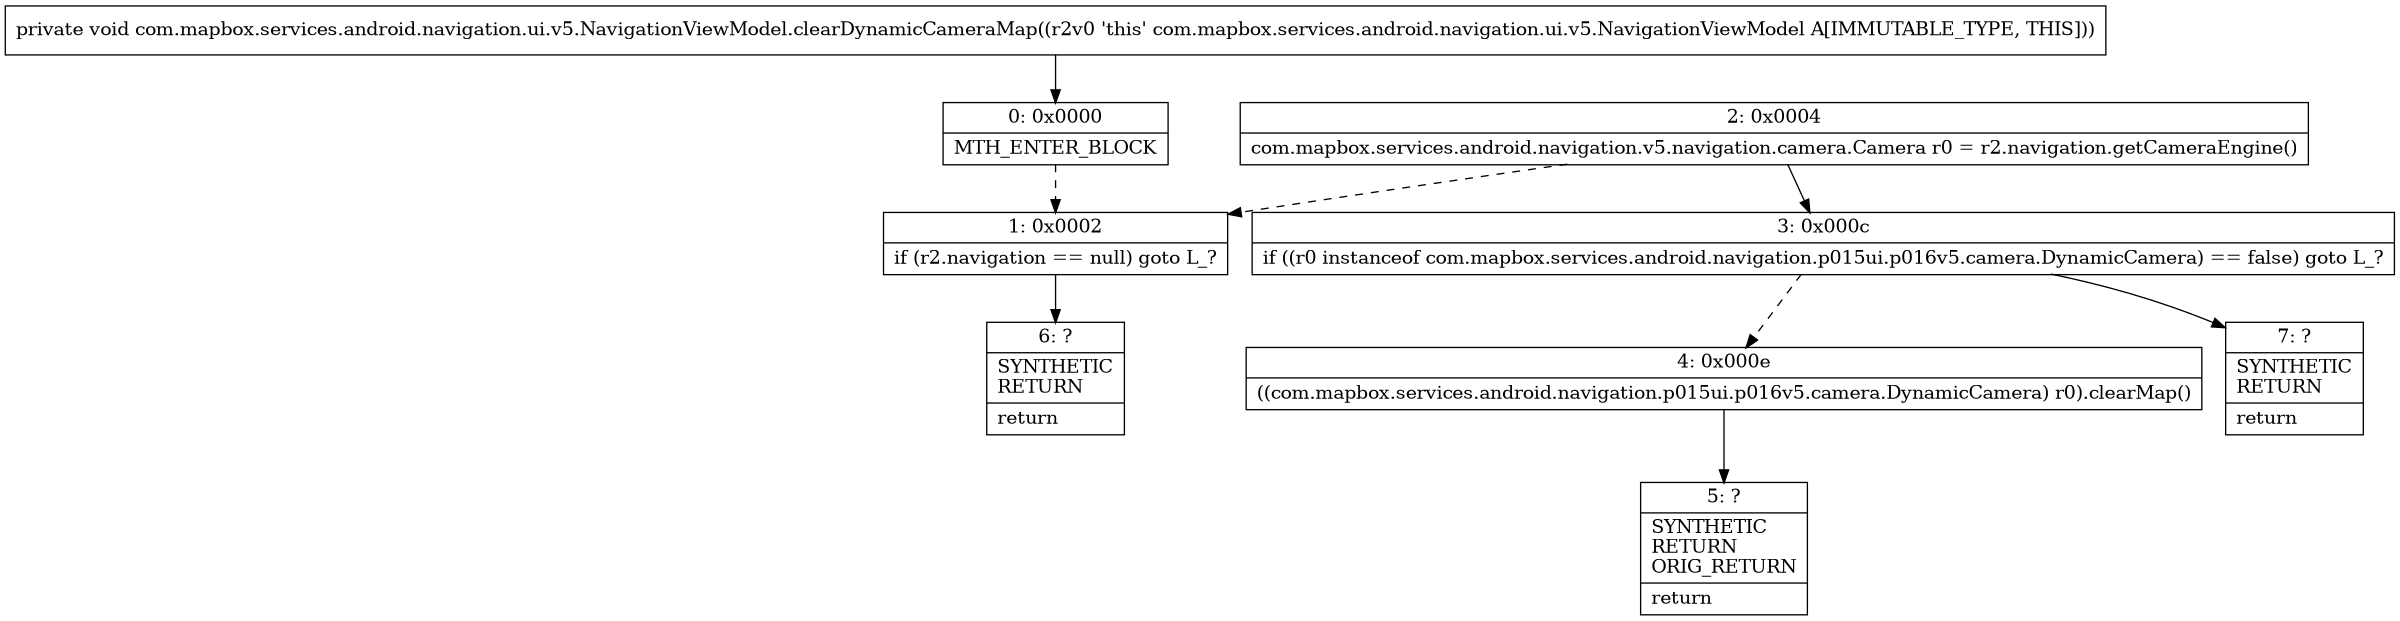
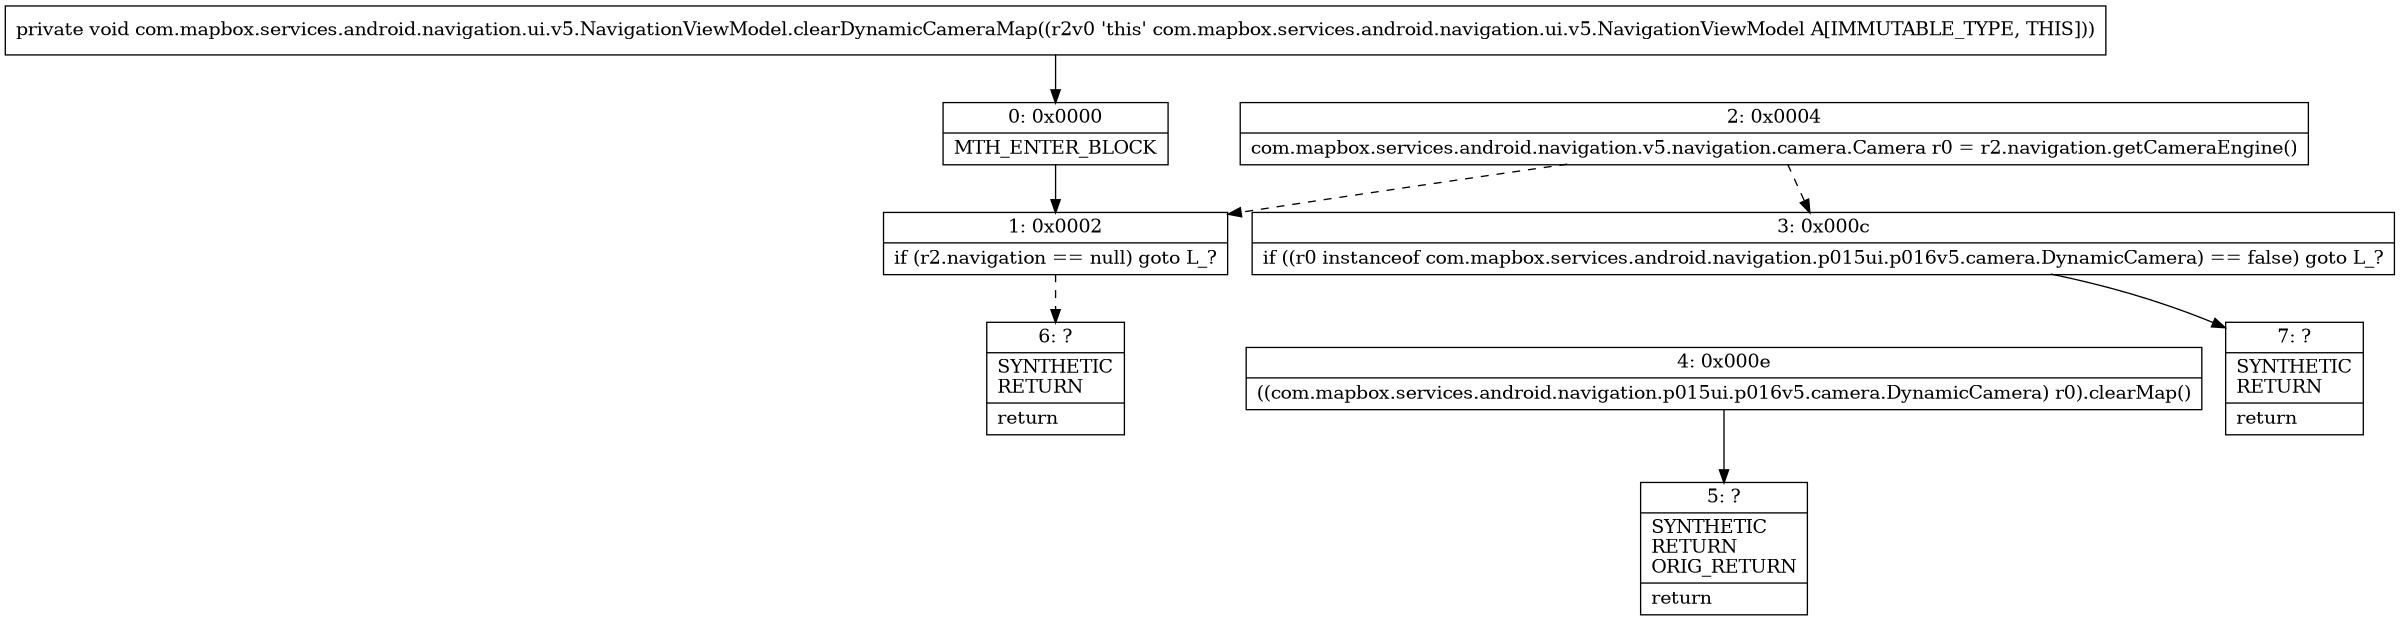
(1056, 182) -> (1056, 182)
(1796, 183) -> (1796, 183)
(1056, 292) -> (1056, 292)
(1778, 306) -> none
